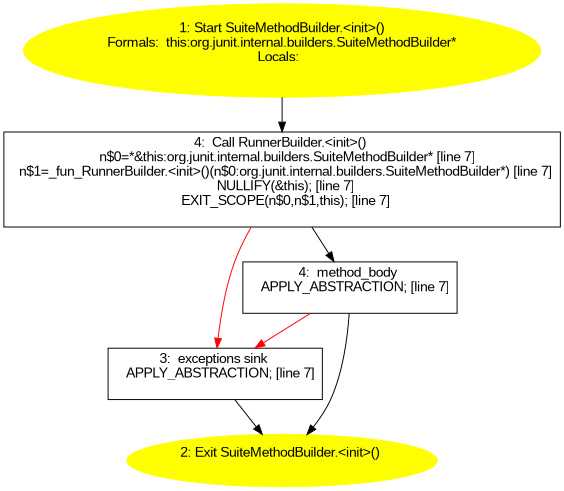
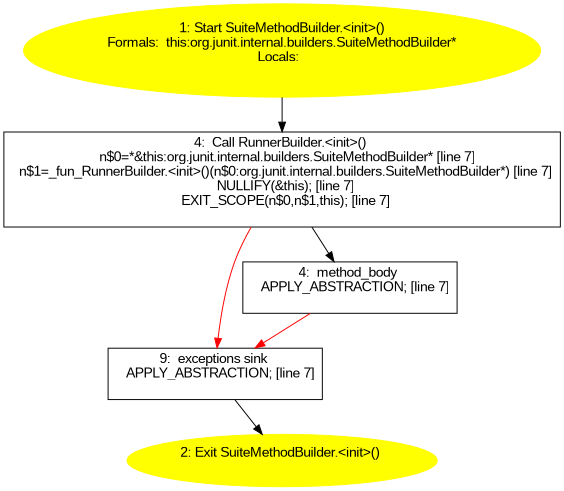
(340, 373) -> none
(215, 374) -> (215, 374)
